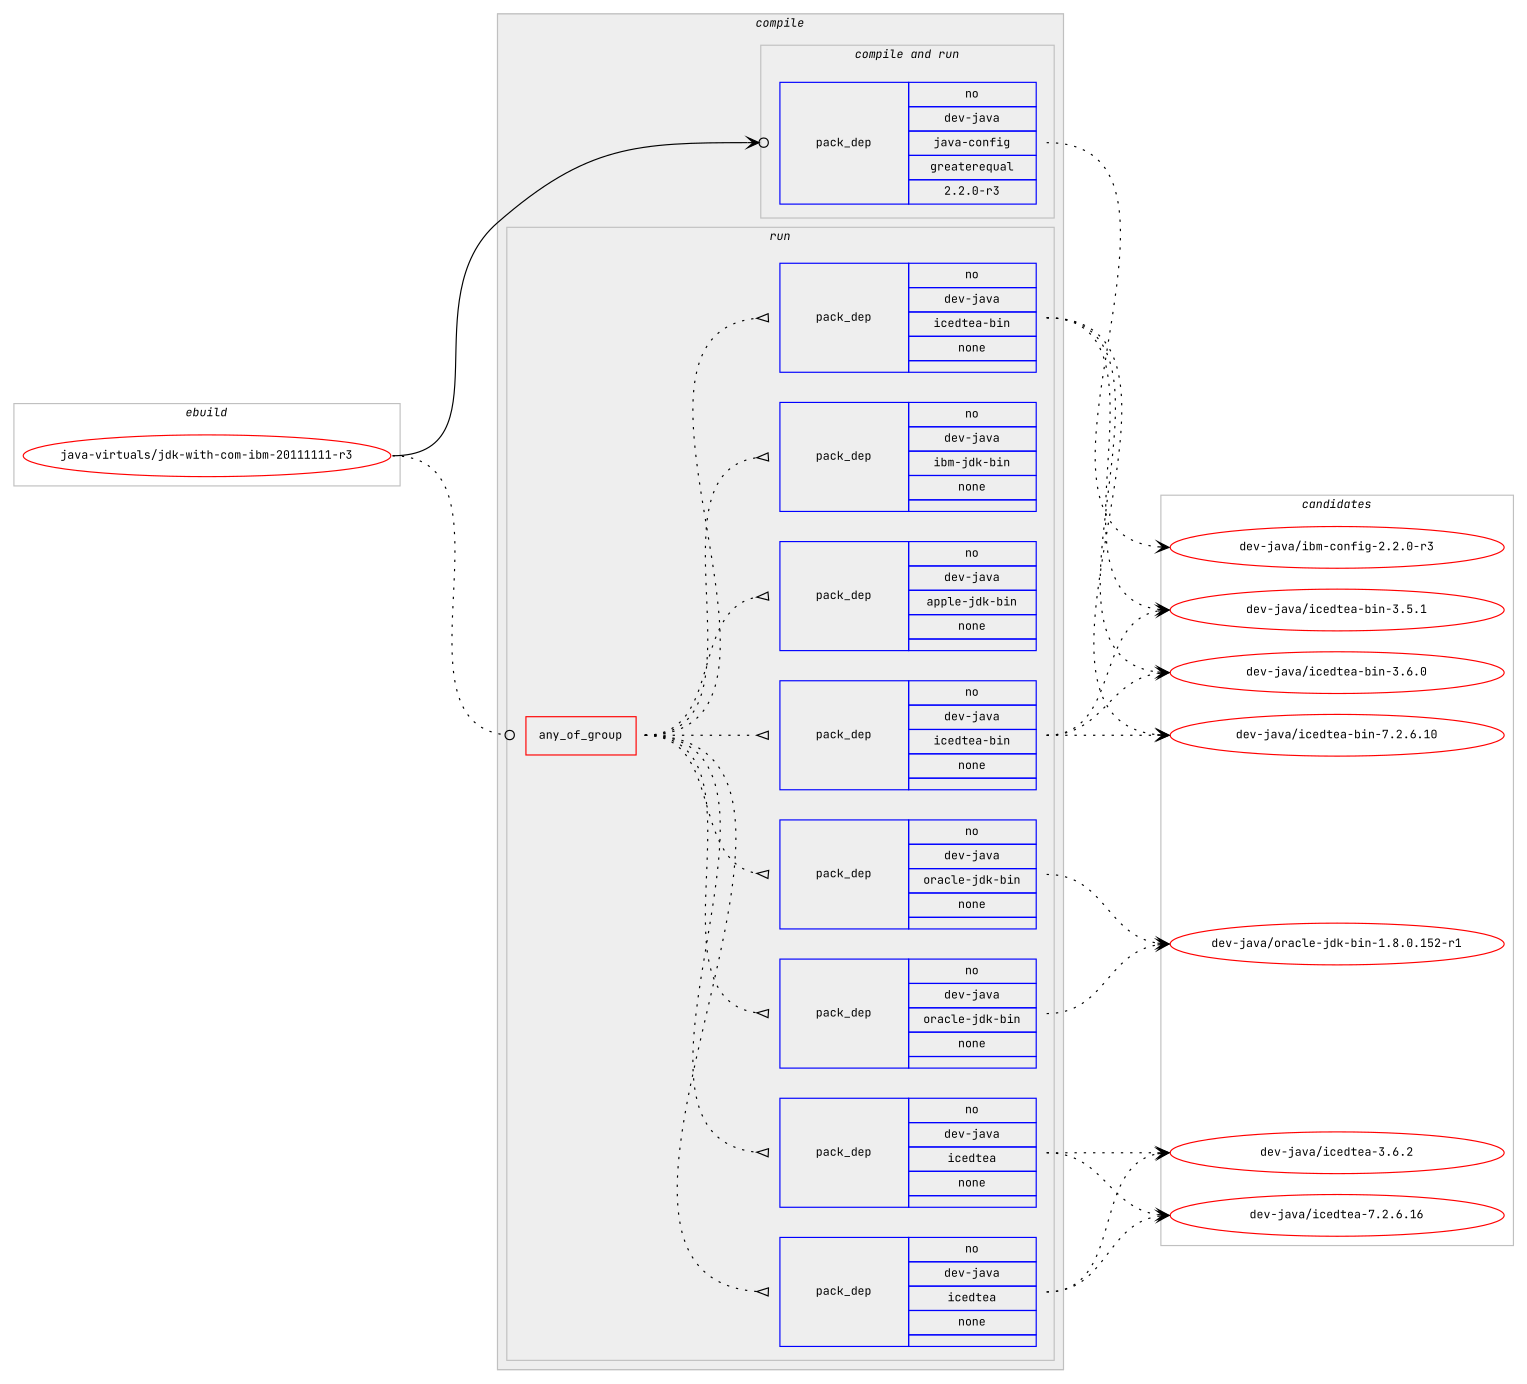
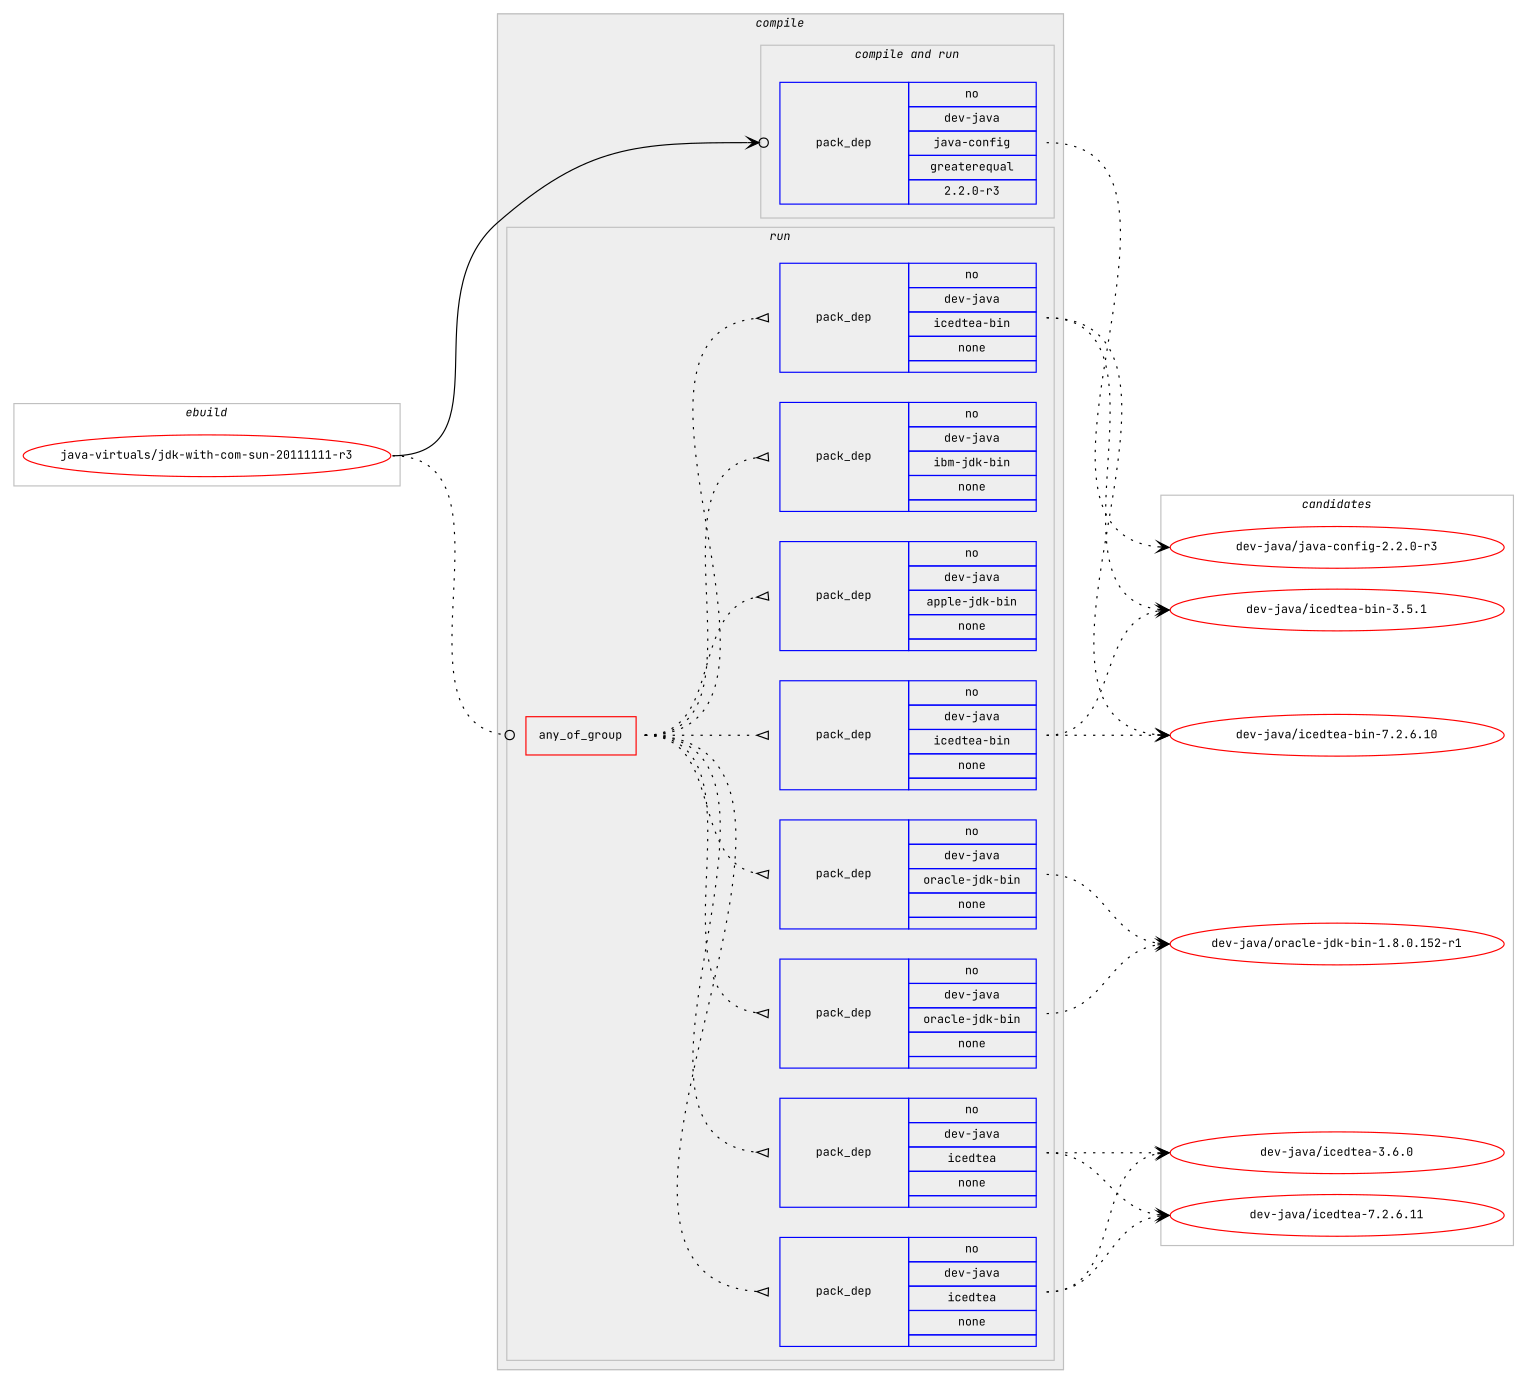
(207, 456) -> (207, 456)
(1337, 547) -> (1337, 547)
(1337, 673) -> none
(1337, 1153) -> (1337, 1153)
(1337, 1215) -> (1337, 1215)
